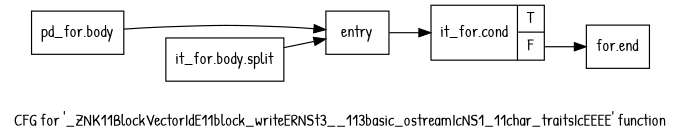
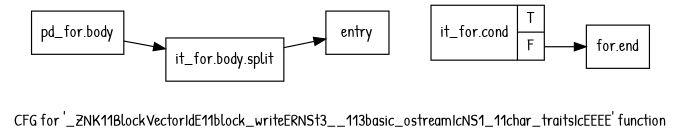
(219, 25) -> (139, 44)
(404, 33) -> none
